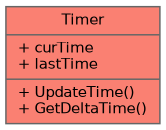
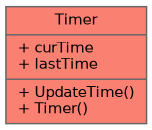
(83, 109) -> (53, 109)
